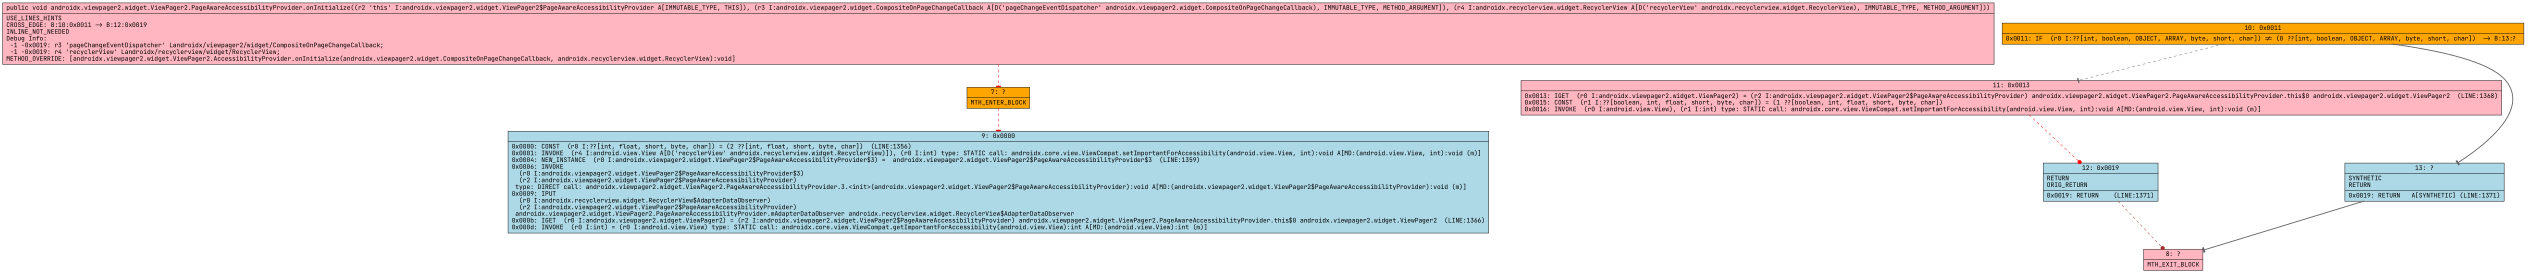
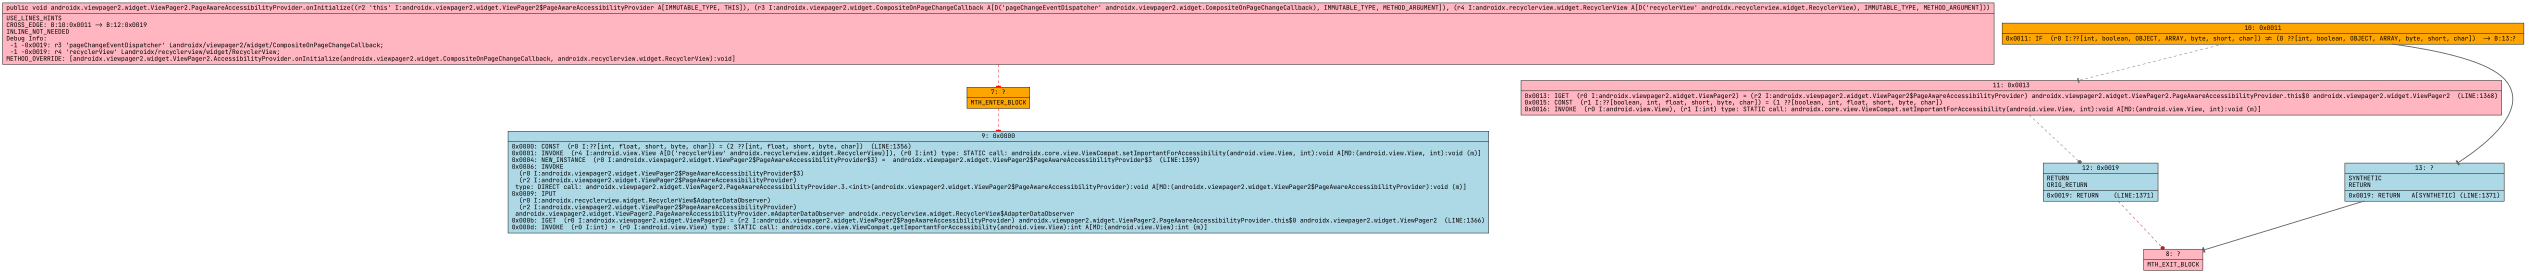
(2054, 138) -> (2054, 138)
